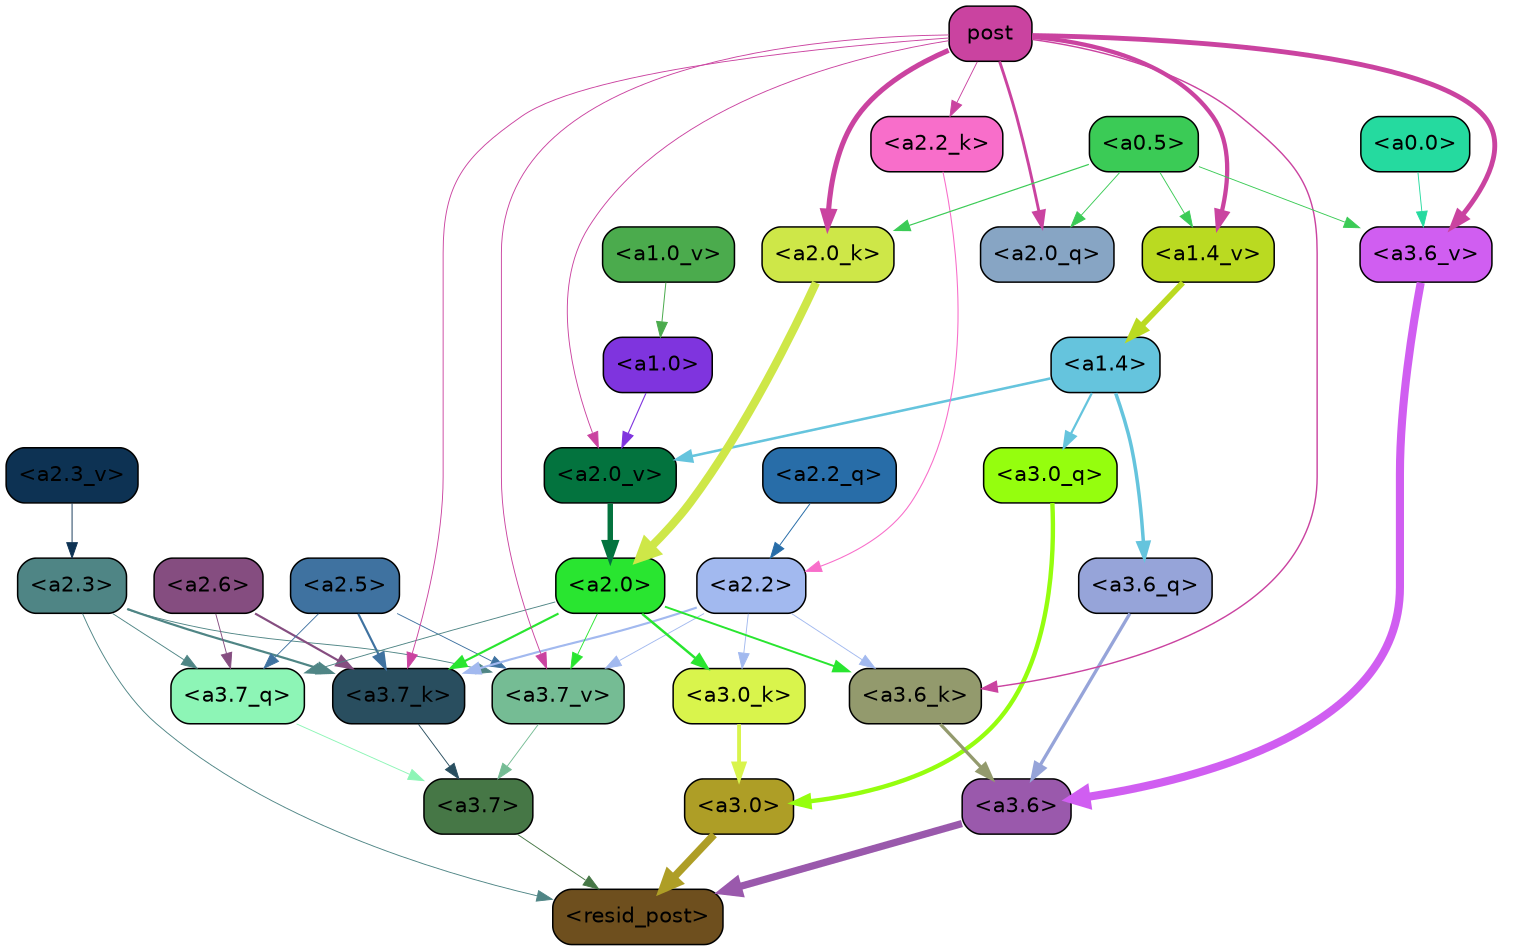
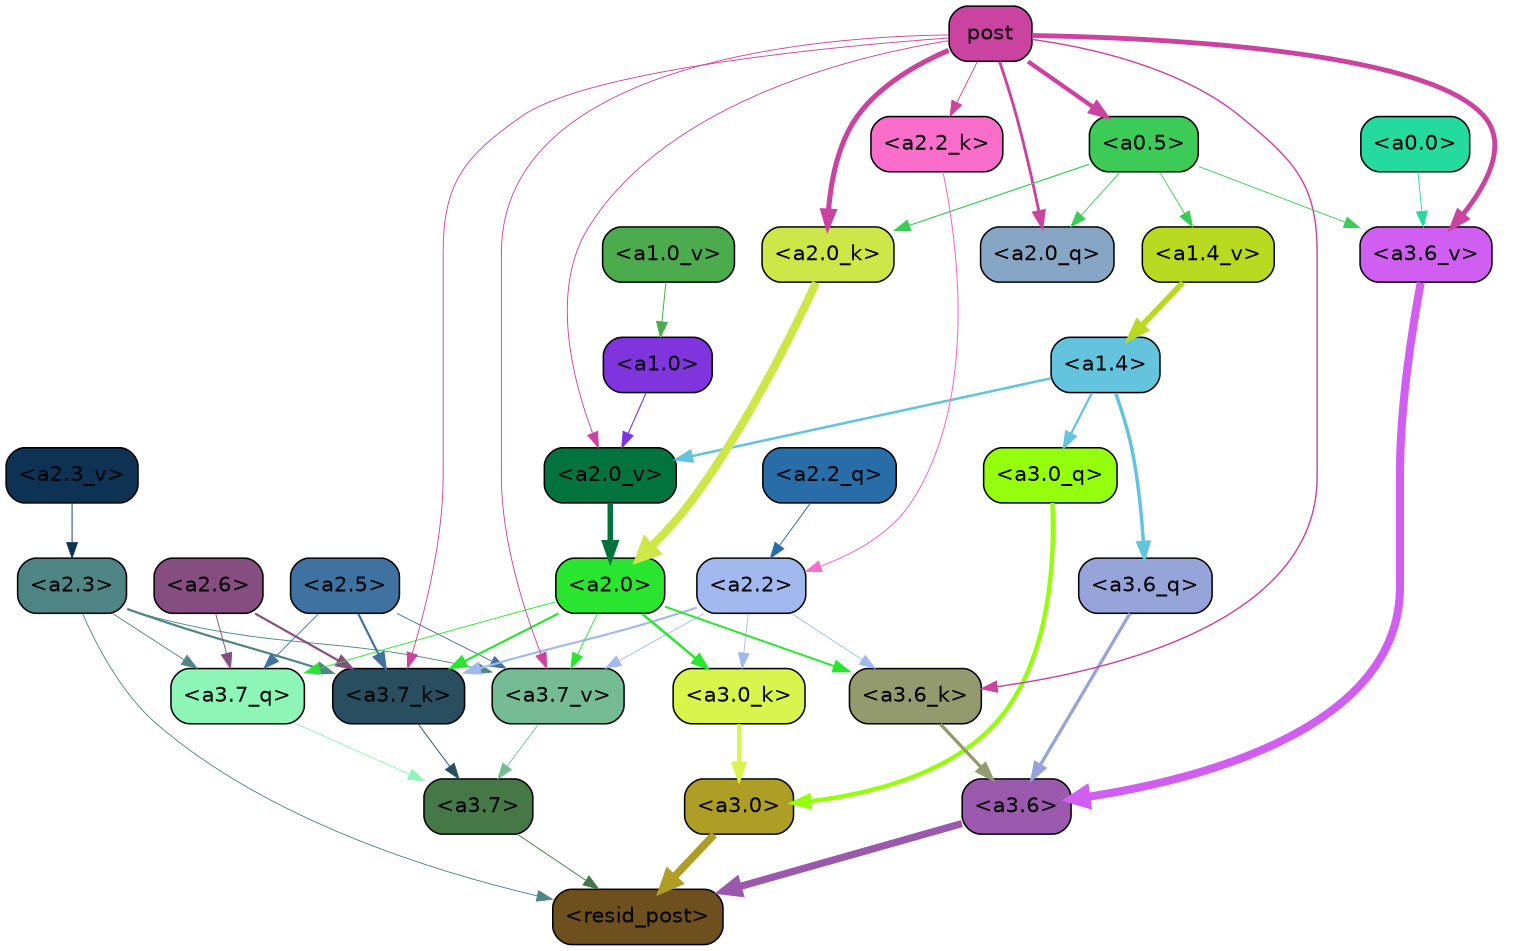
(1203, 105) -> (1061, 84)
(455, 629) -> (455, 629)
